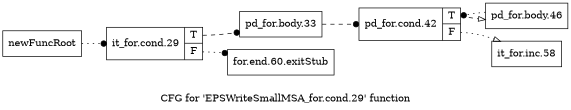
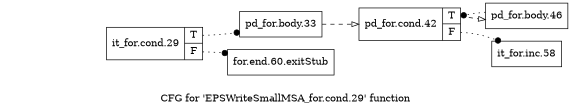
(337, 24) -> (337, 24)
(218, 35) -> (218, 35)
(478, 35) -> (478, 35)
(42, 44) -> none
